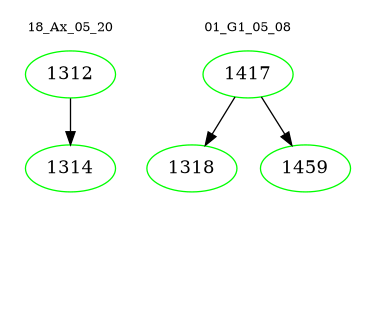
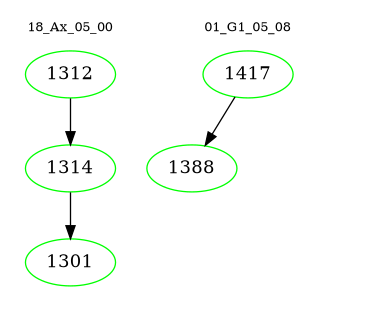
(70, 28) -> (70, 28)
(192, 168) -> (192, 168)
(306, 168) -> none
none -> (70, 262)
